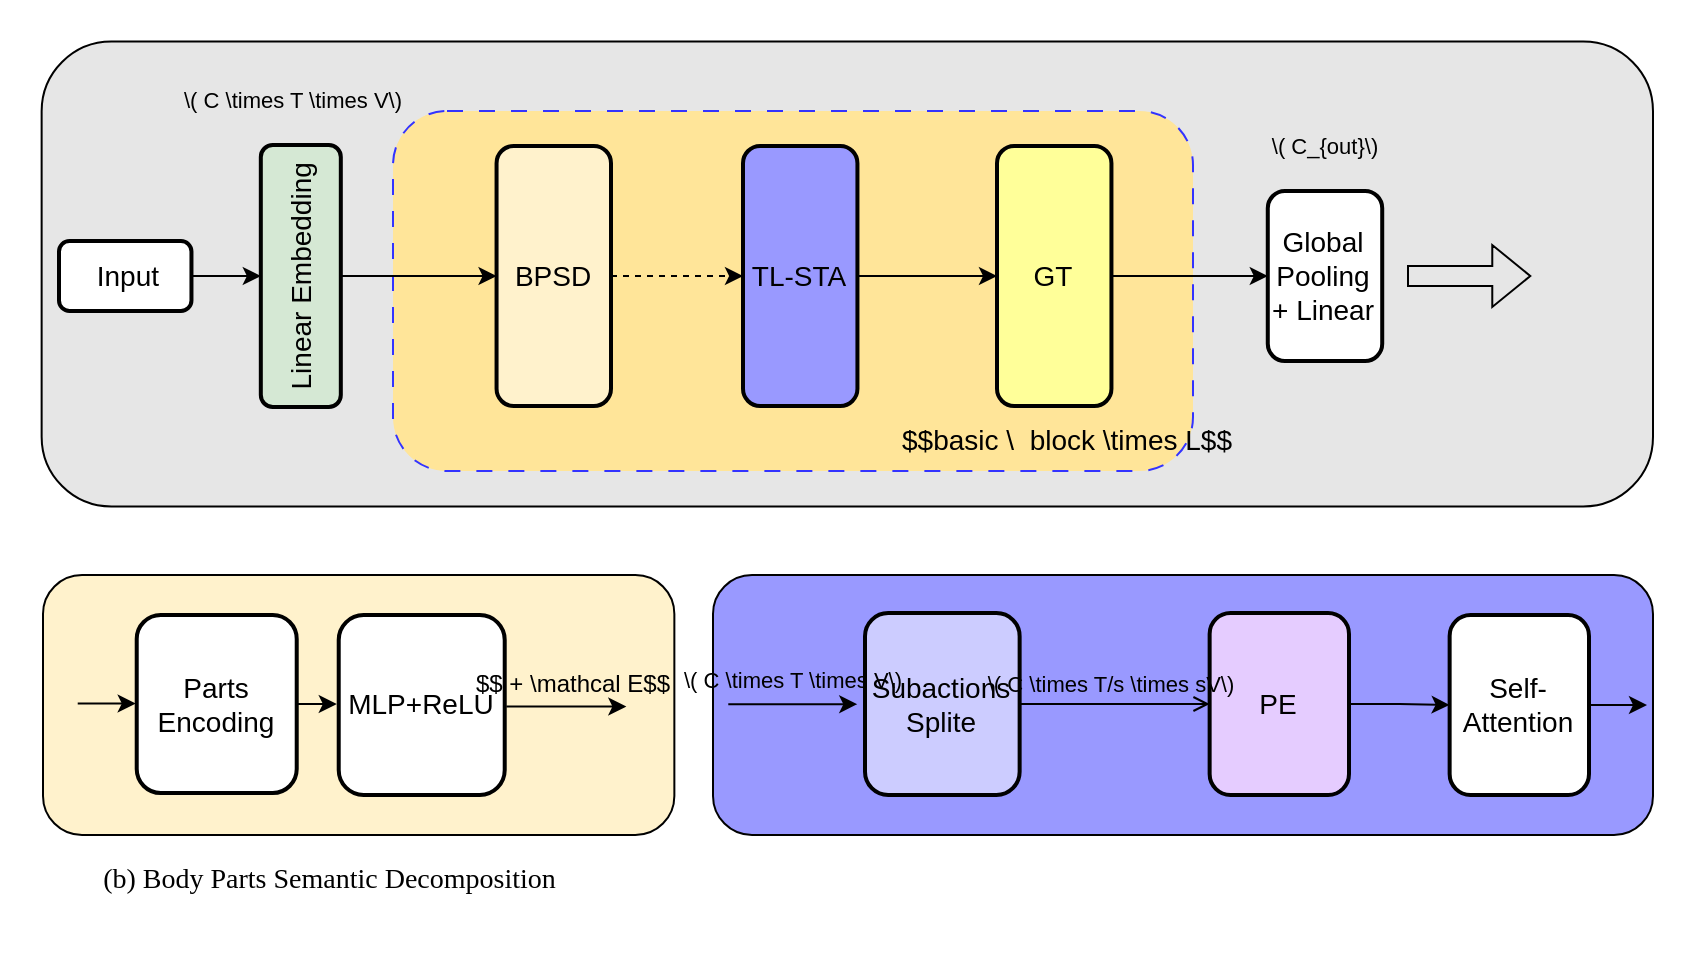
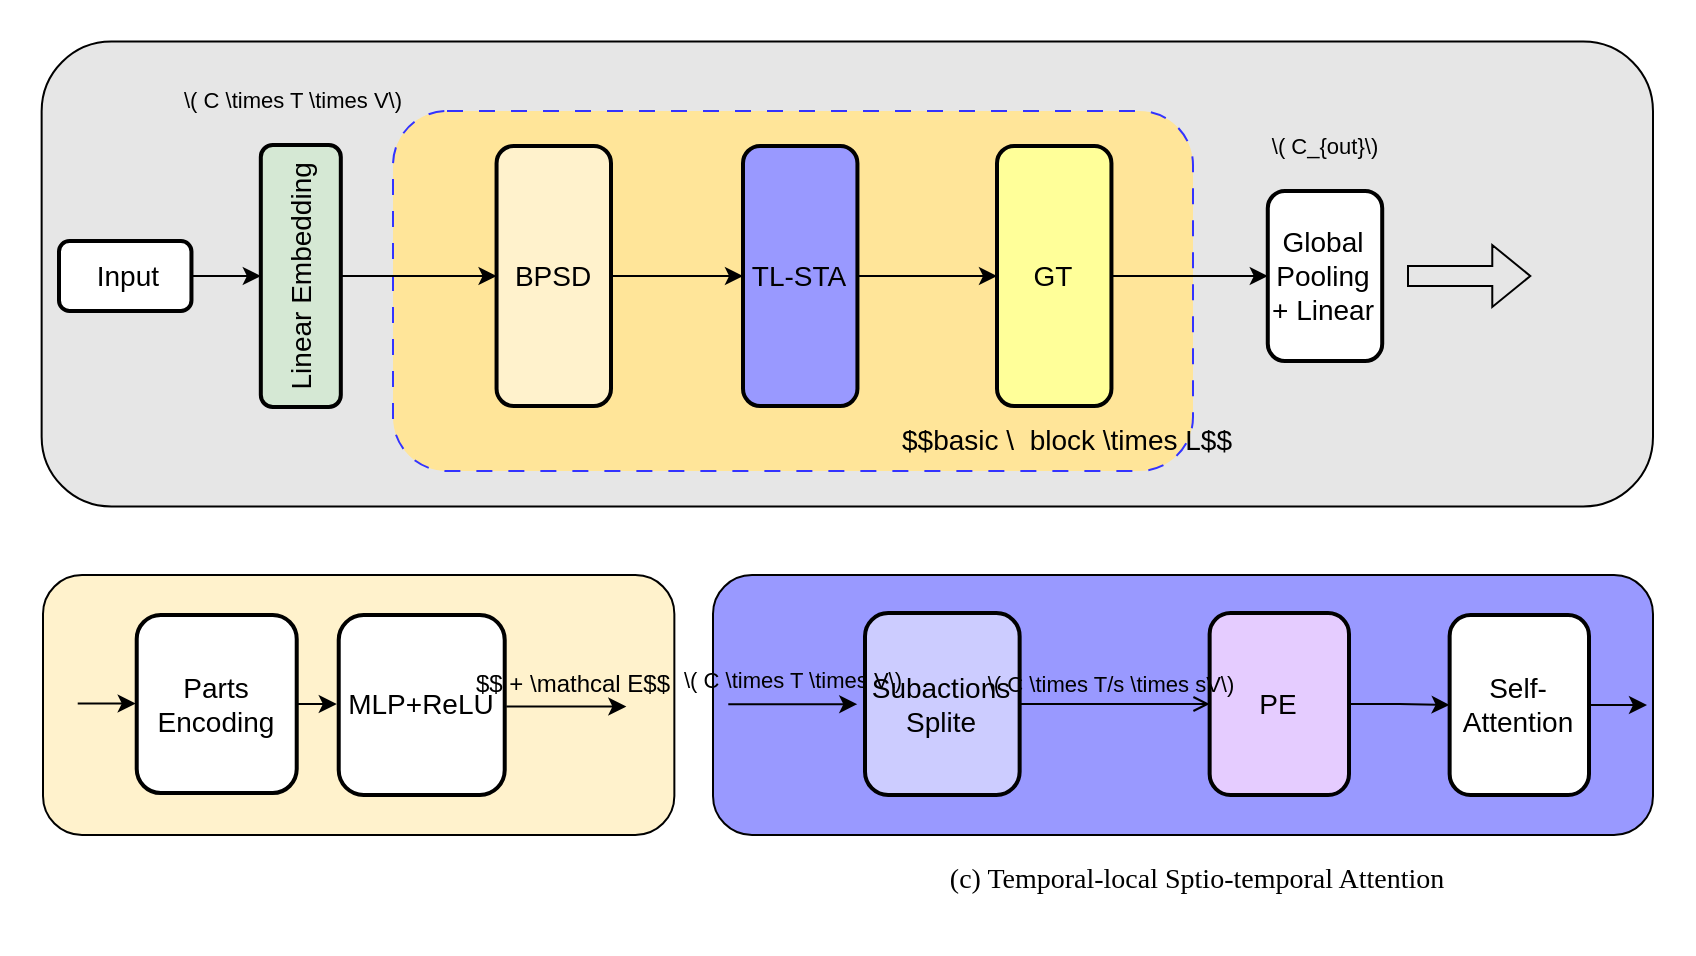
(672, 276) -> (672, 276)
(333, 881) -> none
none -> (1197, 881)
